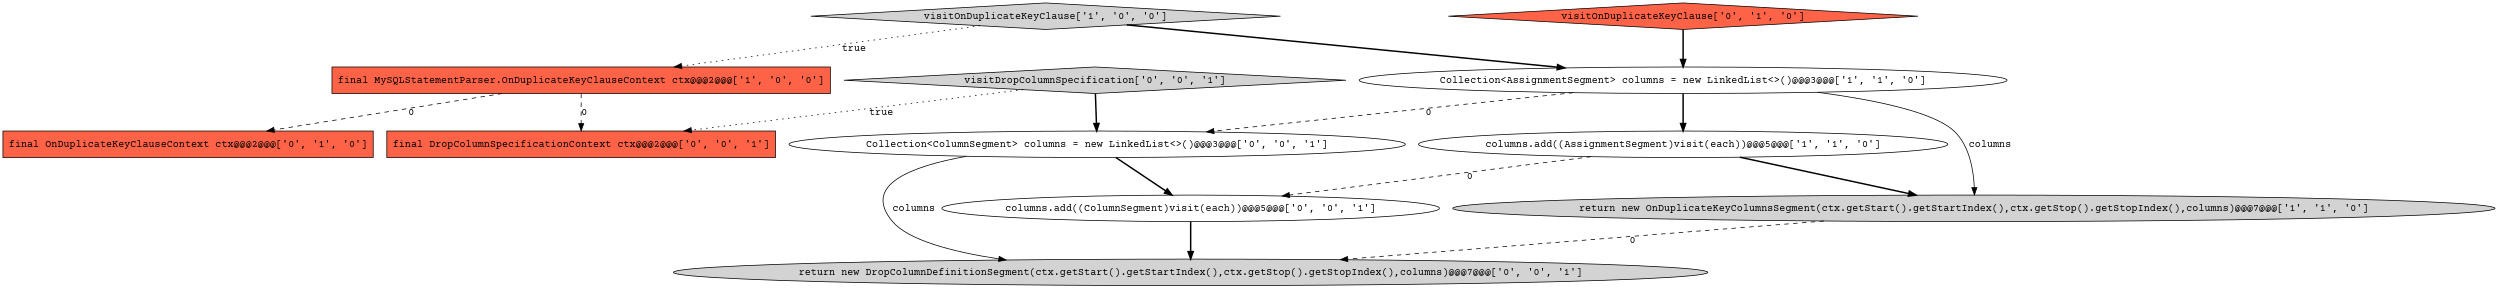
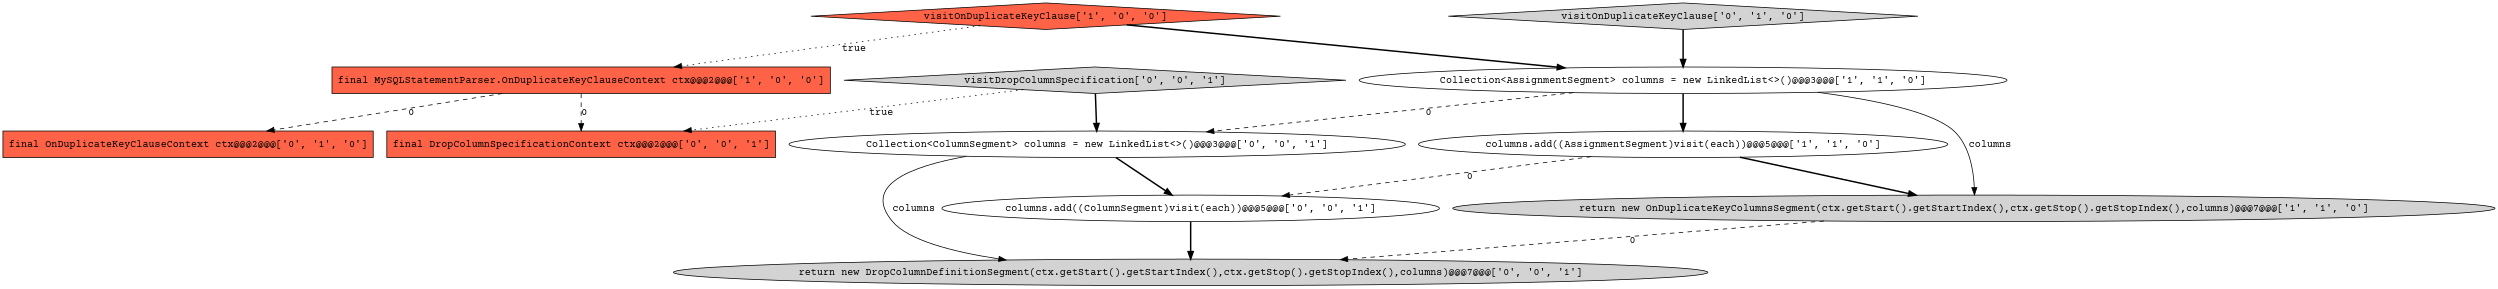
(1046, 16) -> (1046, 16)
(1683, 16) -> (1683, 16)
